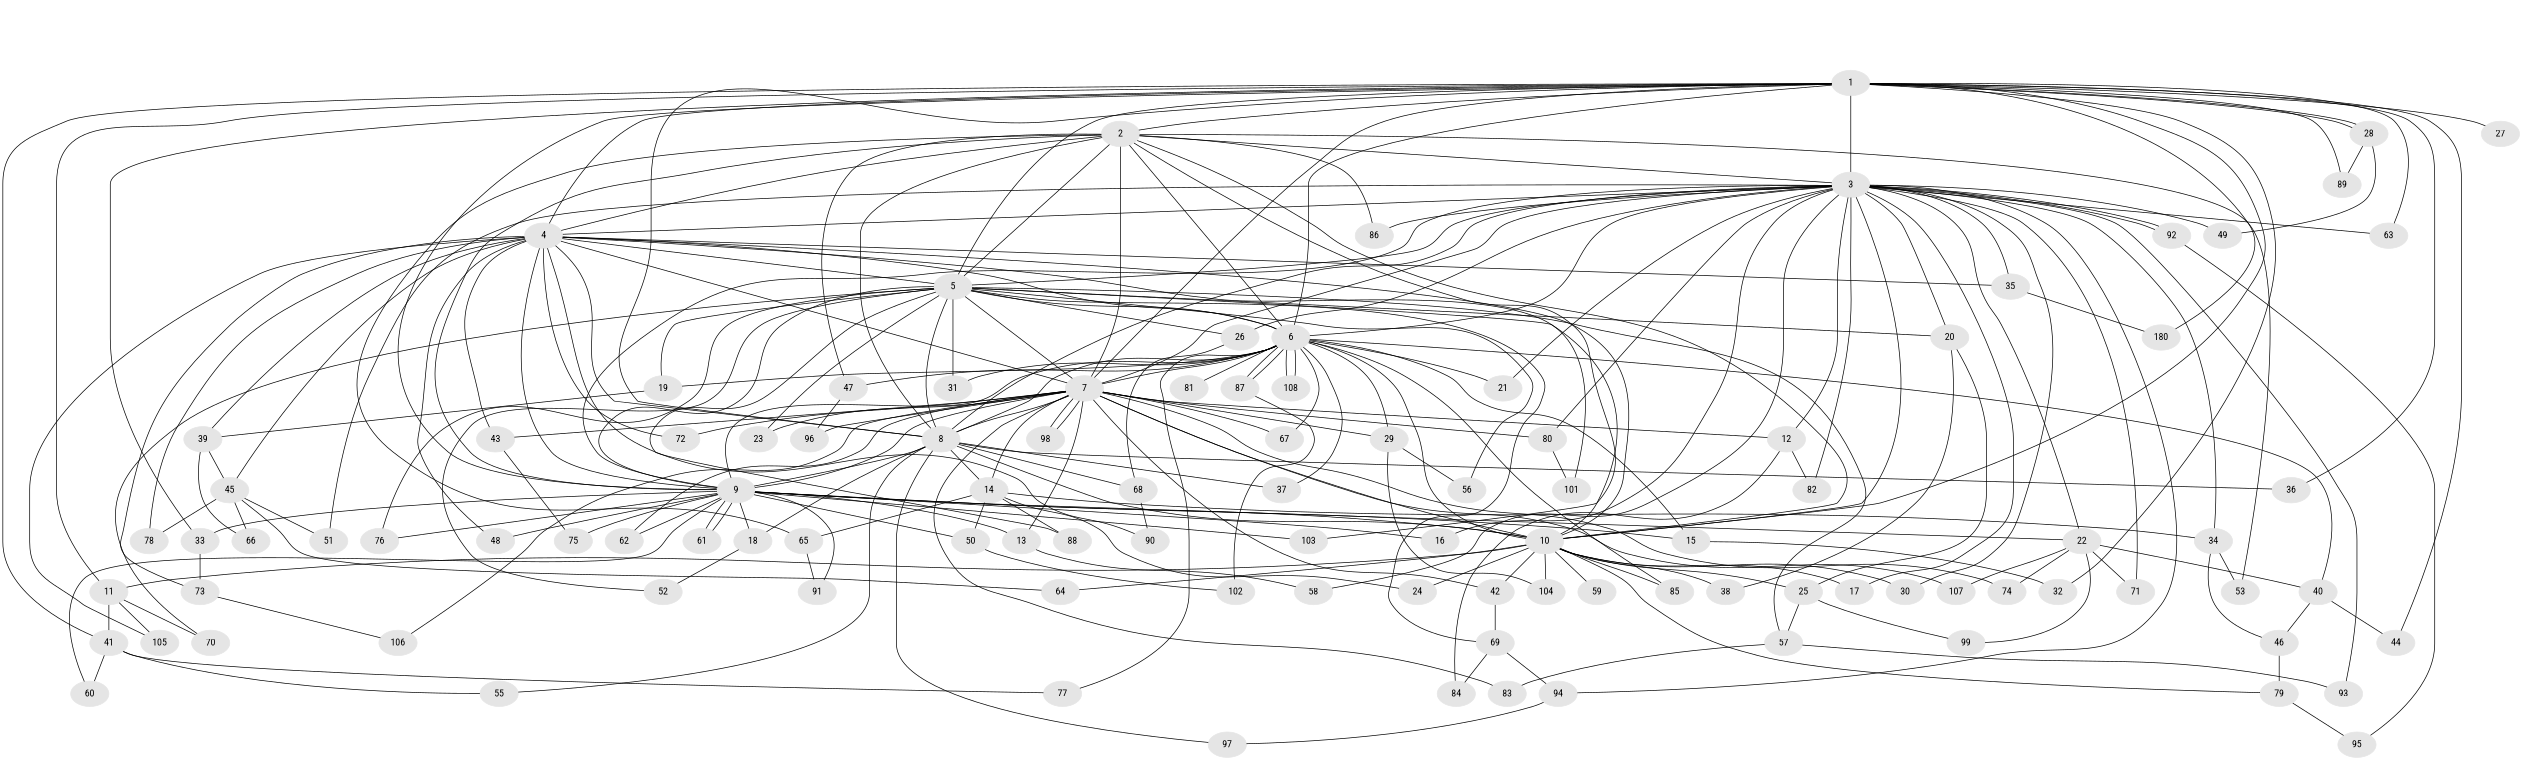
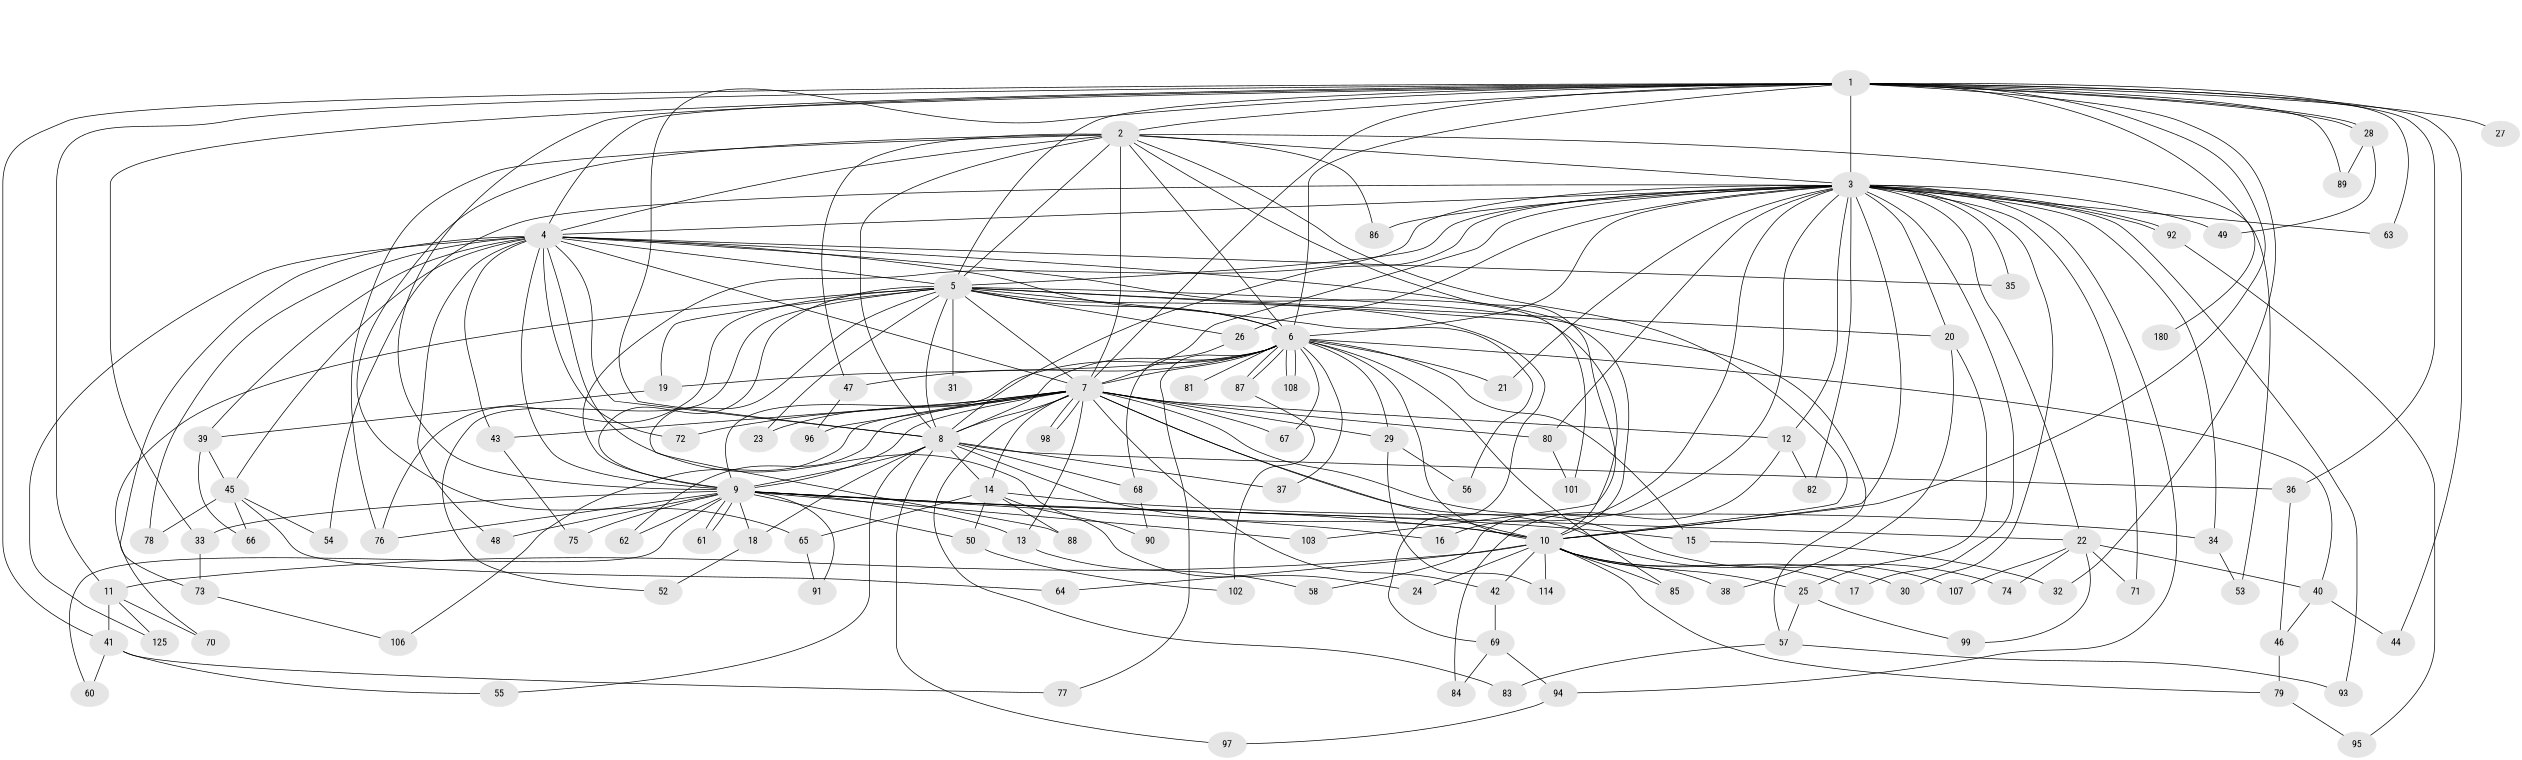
(551, 206) -> (587, 159)
(2086, 312) -> none
(1122, 364) -> none
(329, 541) -> (329, 541)
(1546, 592) -> (1546, 592)
(1597, 592) -> none
(2217, 607) -> (2285, 567)
(160, 643) -> (160, 643)
